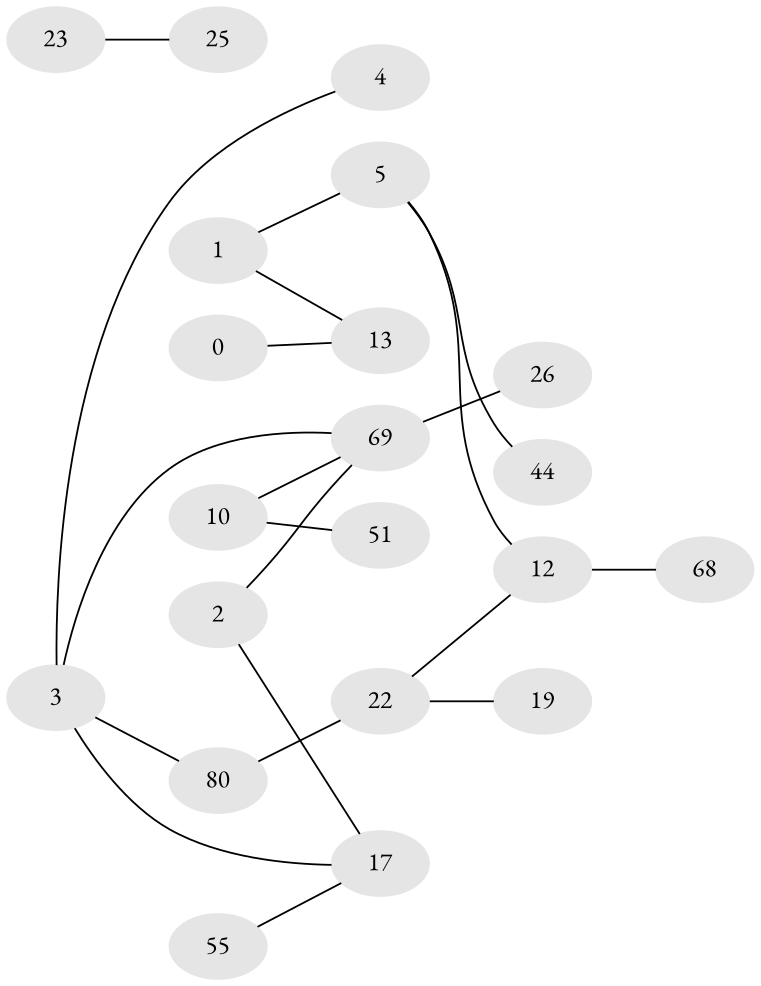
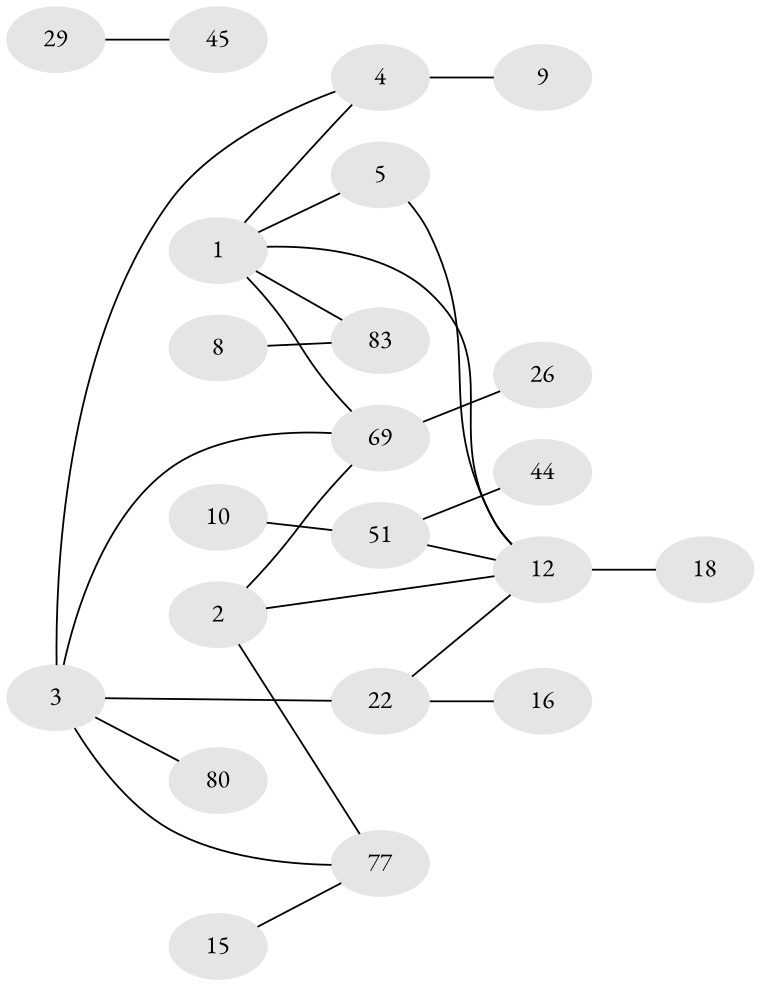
(56, 40) -> (56, 40)
(218, 40) -> (218, 40)
none -> (543, 78)
none -> (298, 163)
none -> (440, 305)
(380, 341) -> (380, 341)
(218, 348) -> (218, 348)
(472, 377) -> (462, 504)
(299, 478) -> (292, 334)
none -> (461, 553)
(705, 570) -> (705, 570)
none -> (380, 592)
(543, 701) -> (543, 701)
(289, 746) -> (218, 699)
(380, 864) -> (380, 864)
(218, 946) -> (218, 946)
